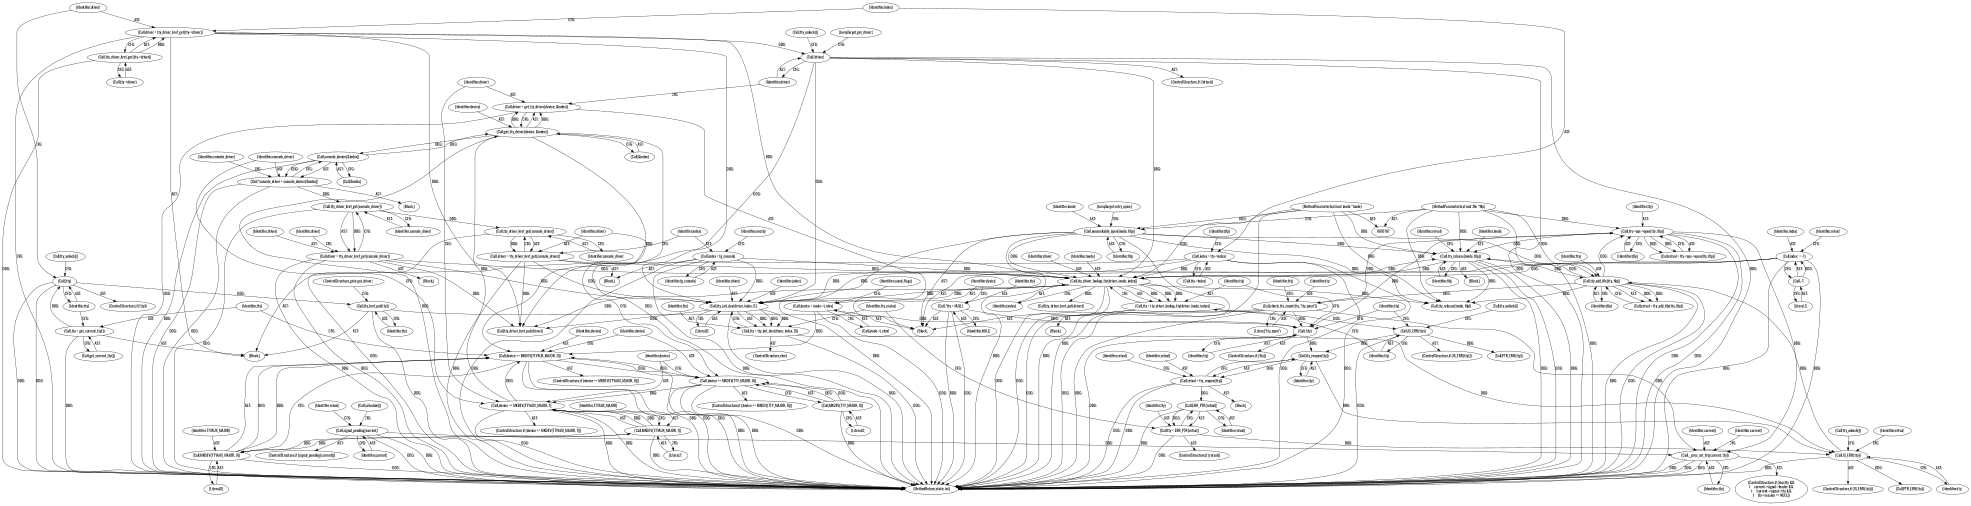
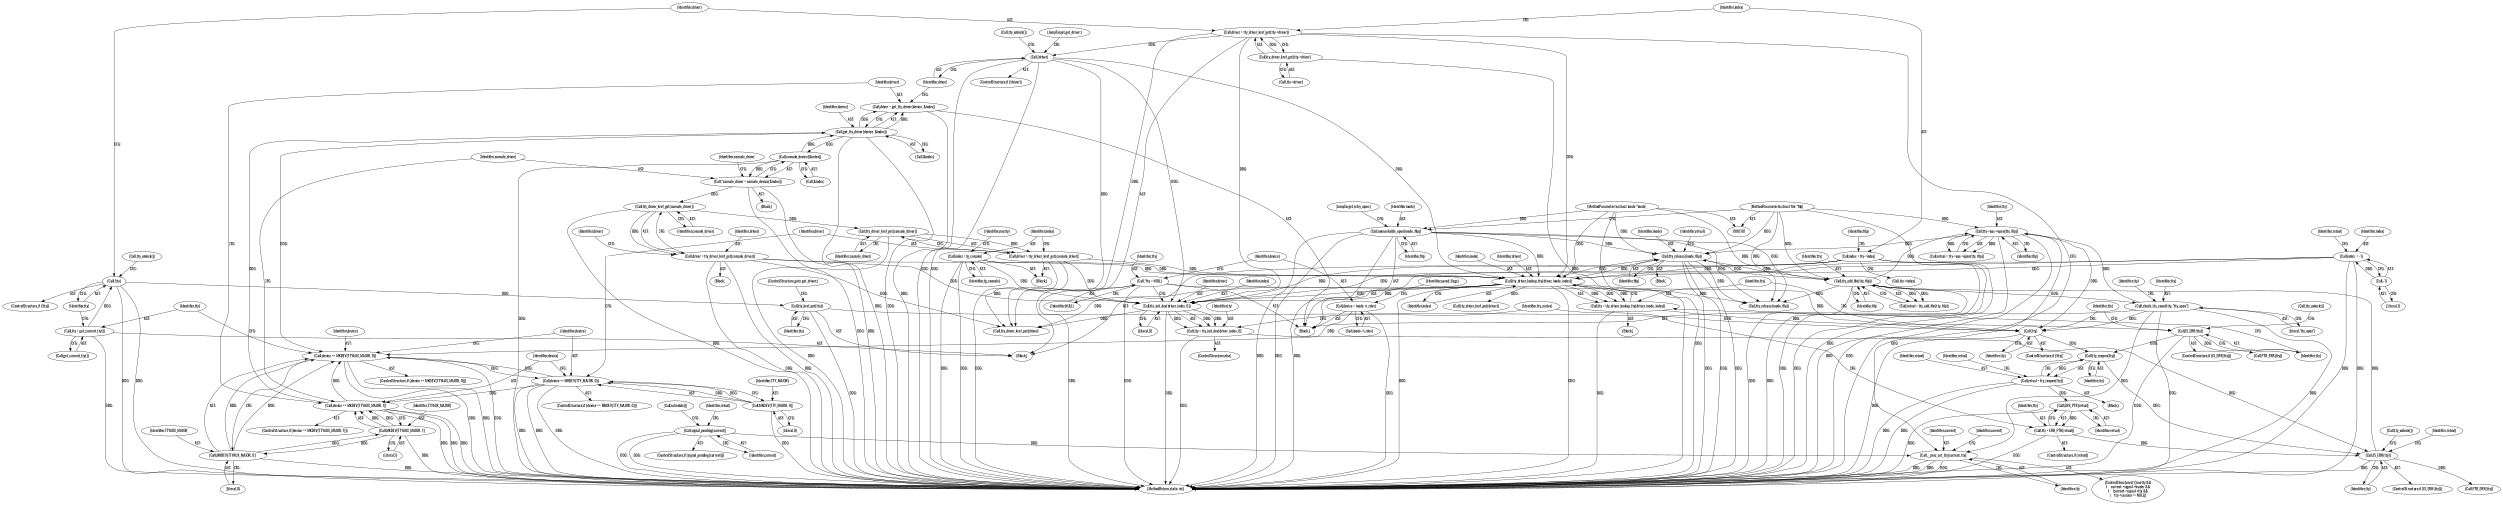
(1203, 270) -> none
(737, 324) -> (1157, 293)
none -> (772, 381)
